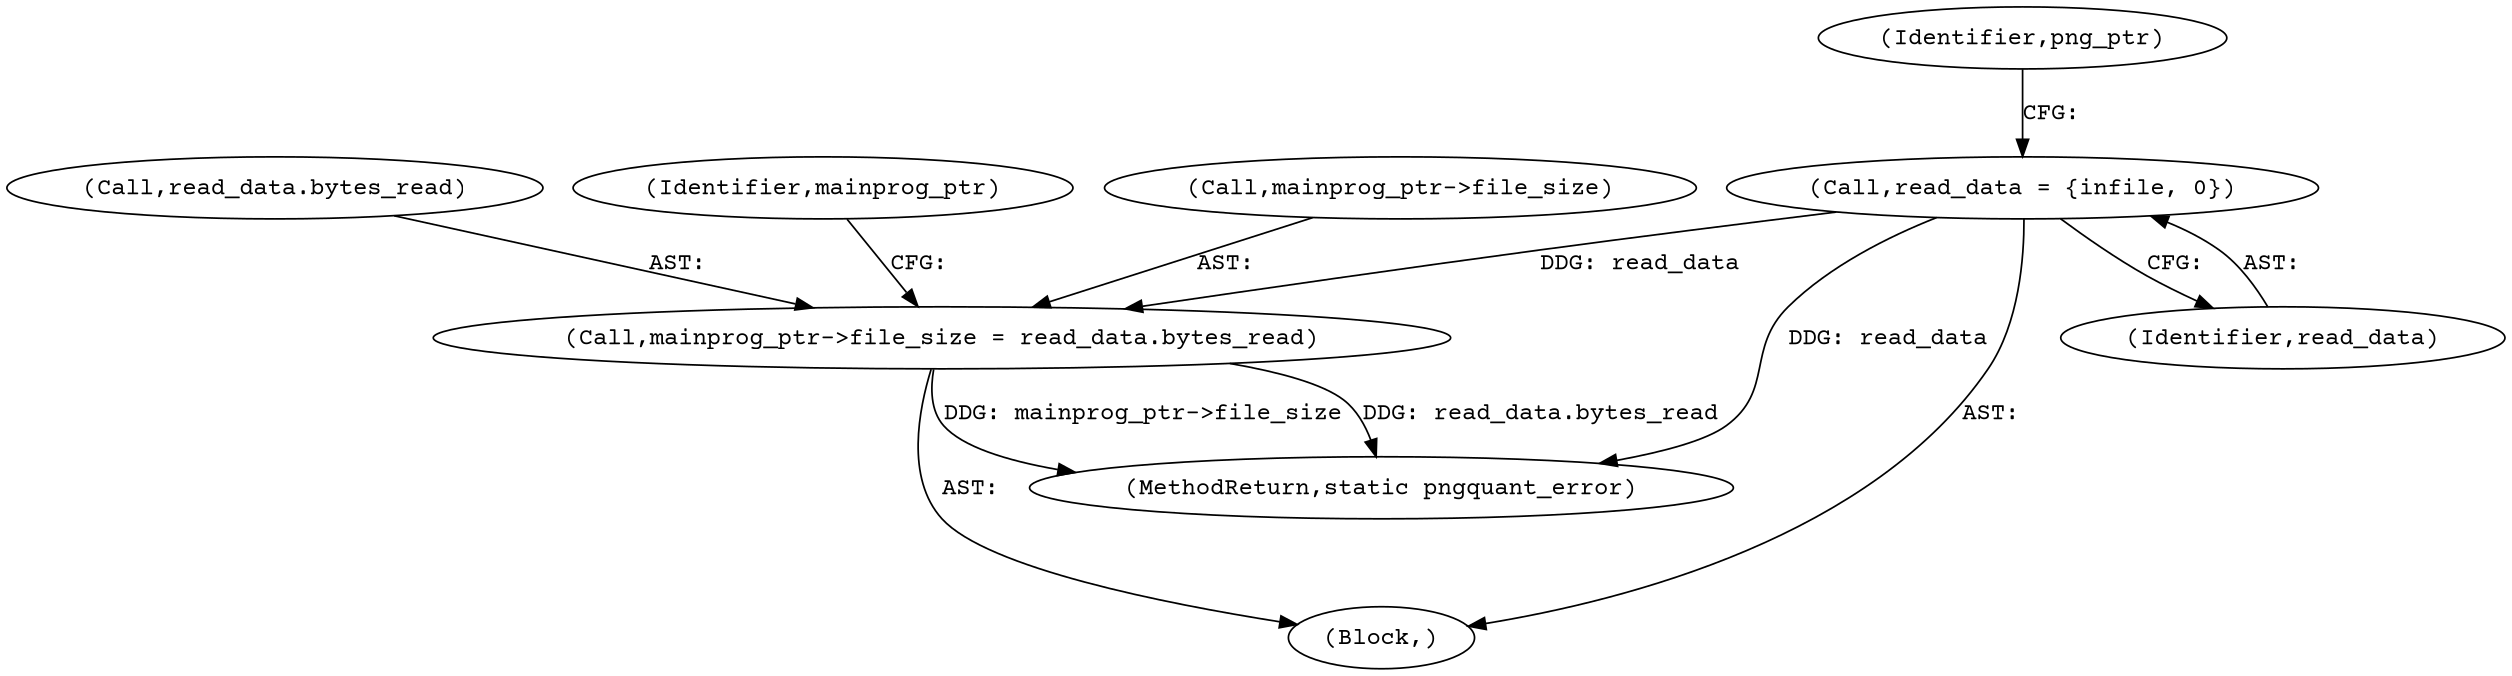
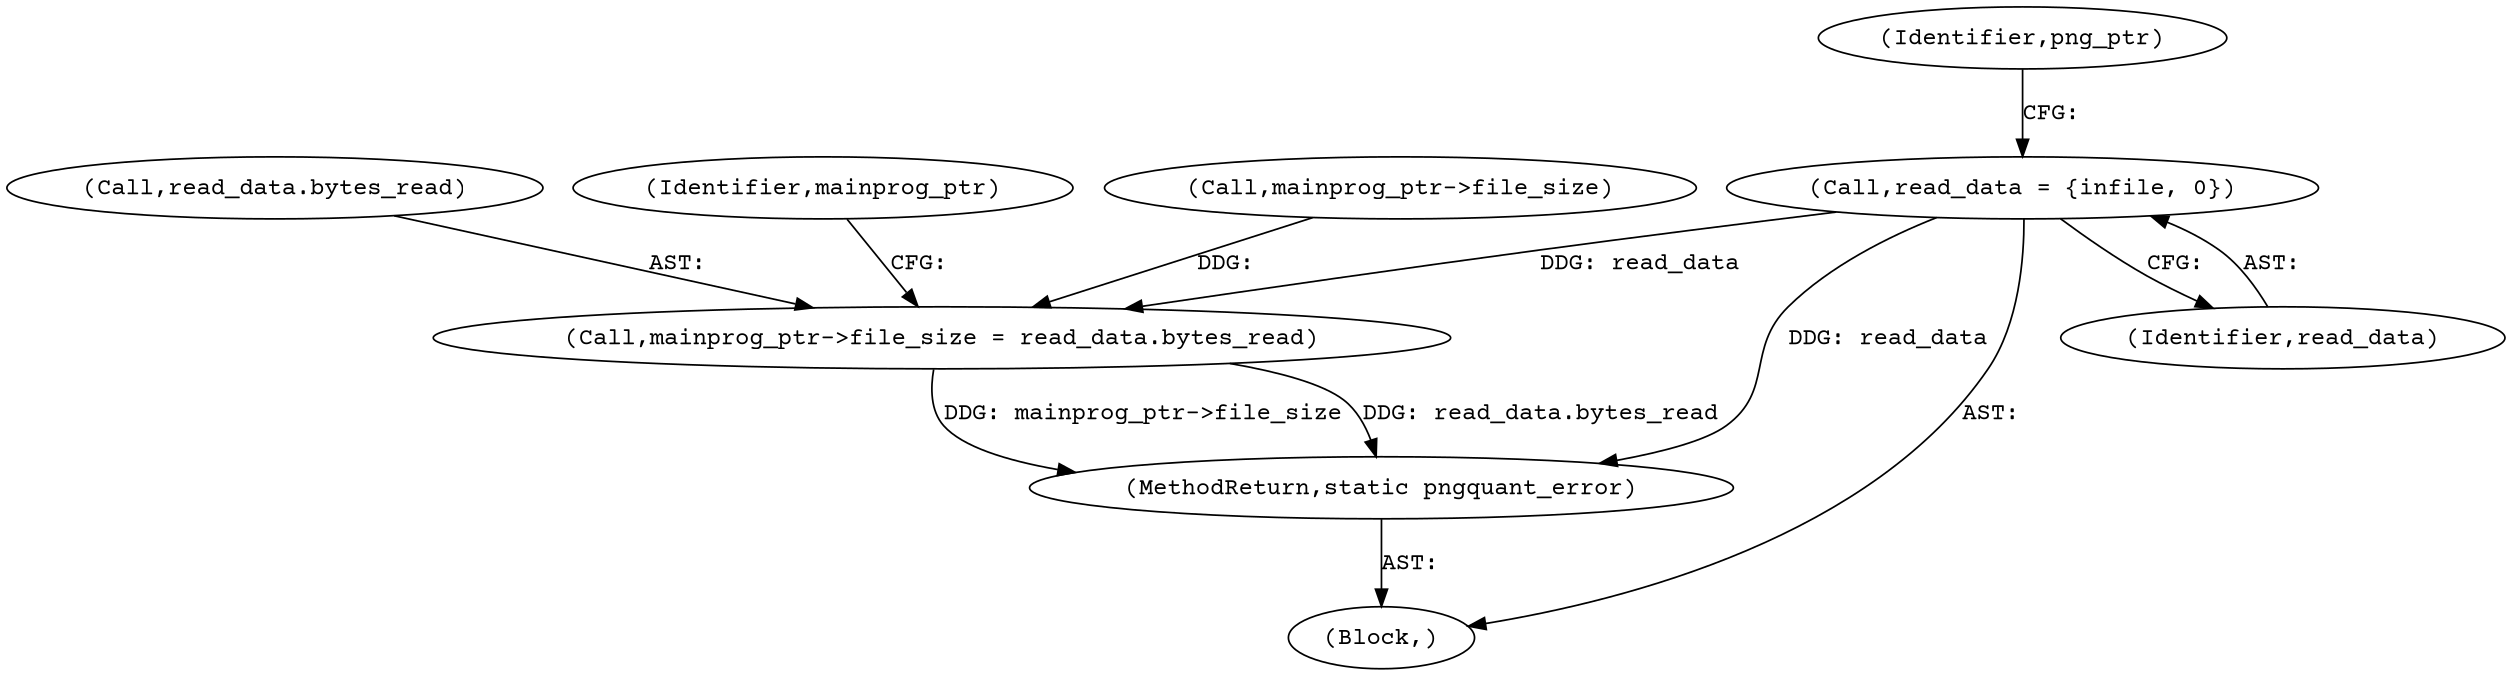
(1233, 263) -> (1233, 263)
(1030, 565) -> (1381, 554)
